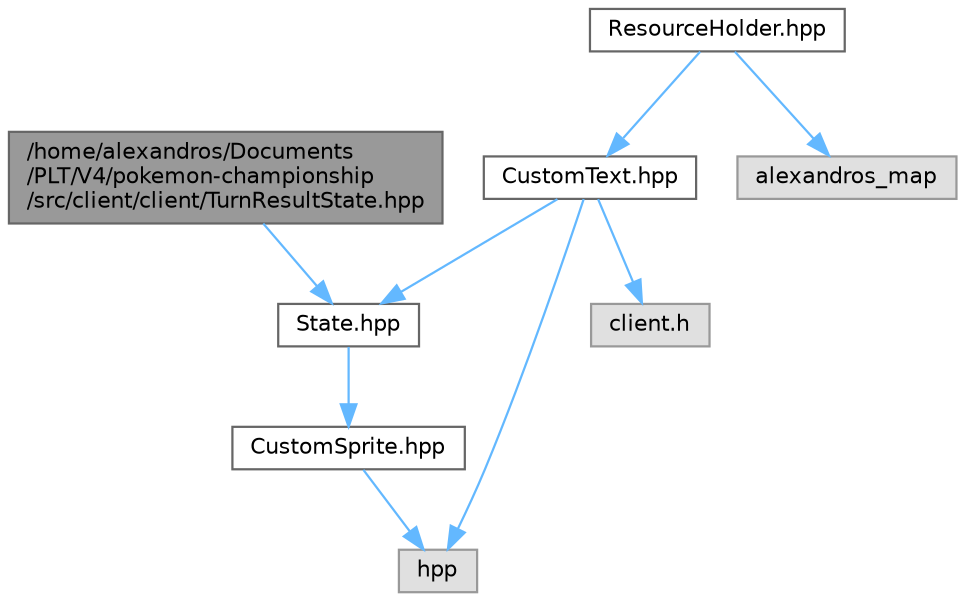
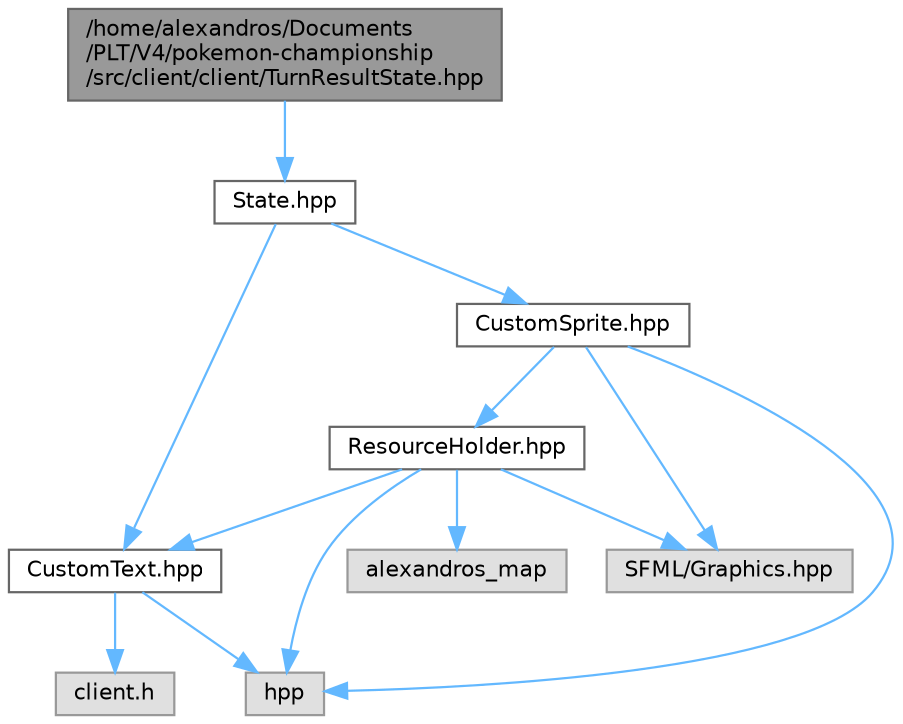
(479, 246) -> (205, 376)
none -> (523, 379)
none -> (332, 543)
none -> (730, 571)
